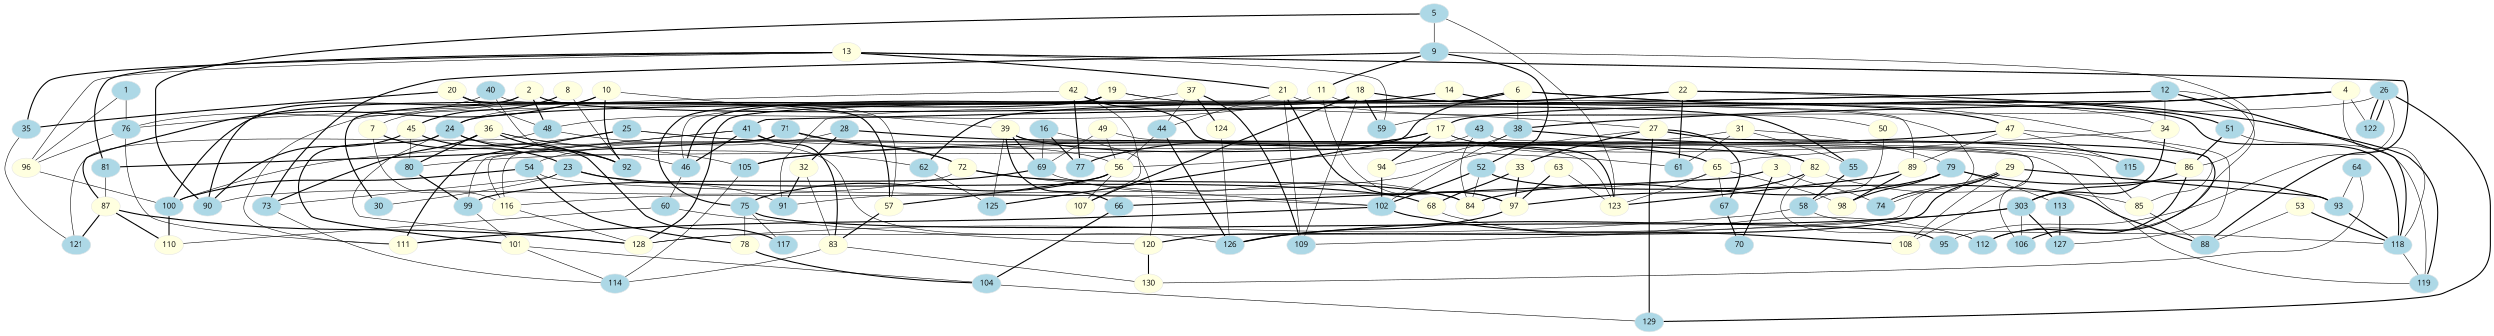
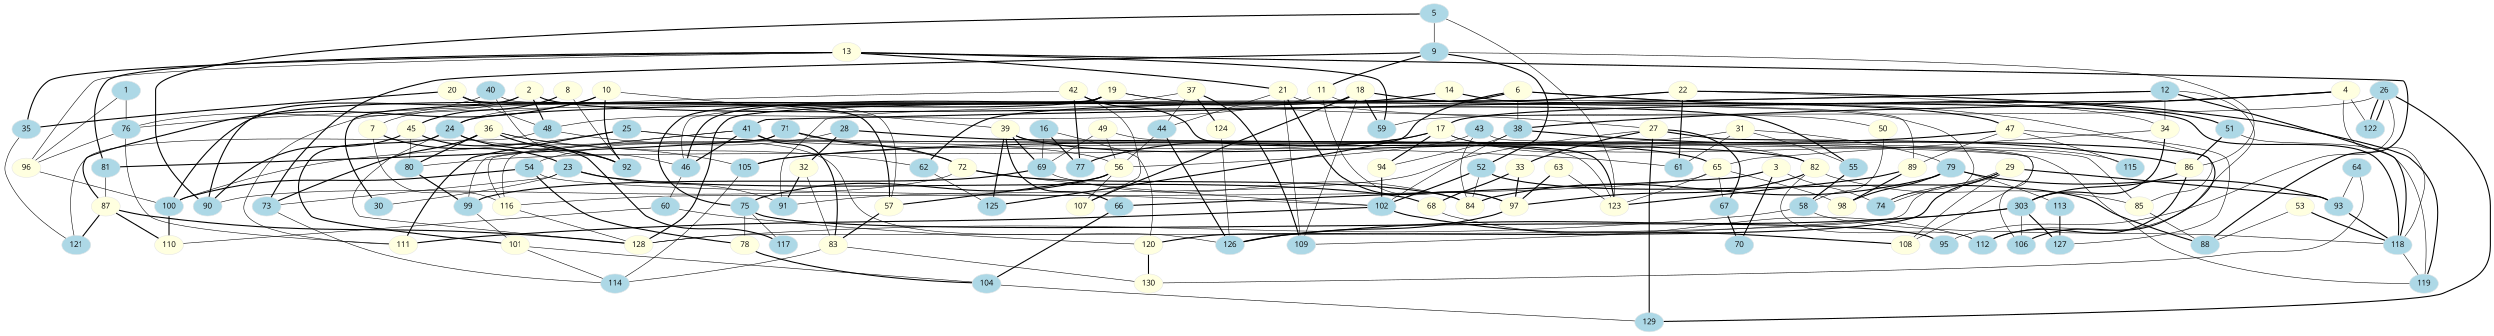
(1169, 61) -> (1169, 61)
(999, 168) -> (999, 168)
